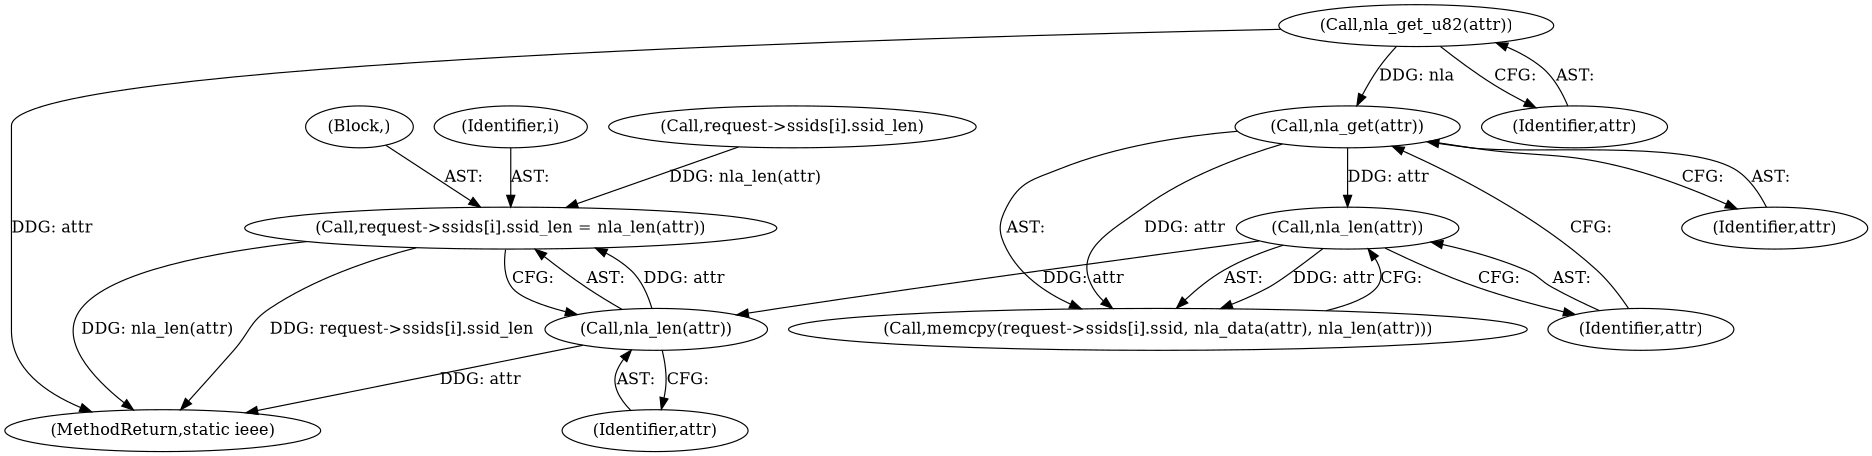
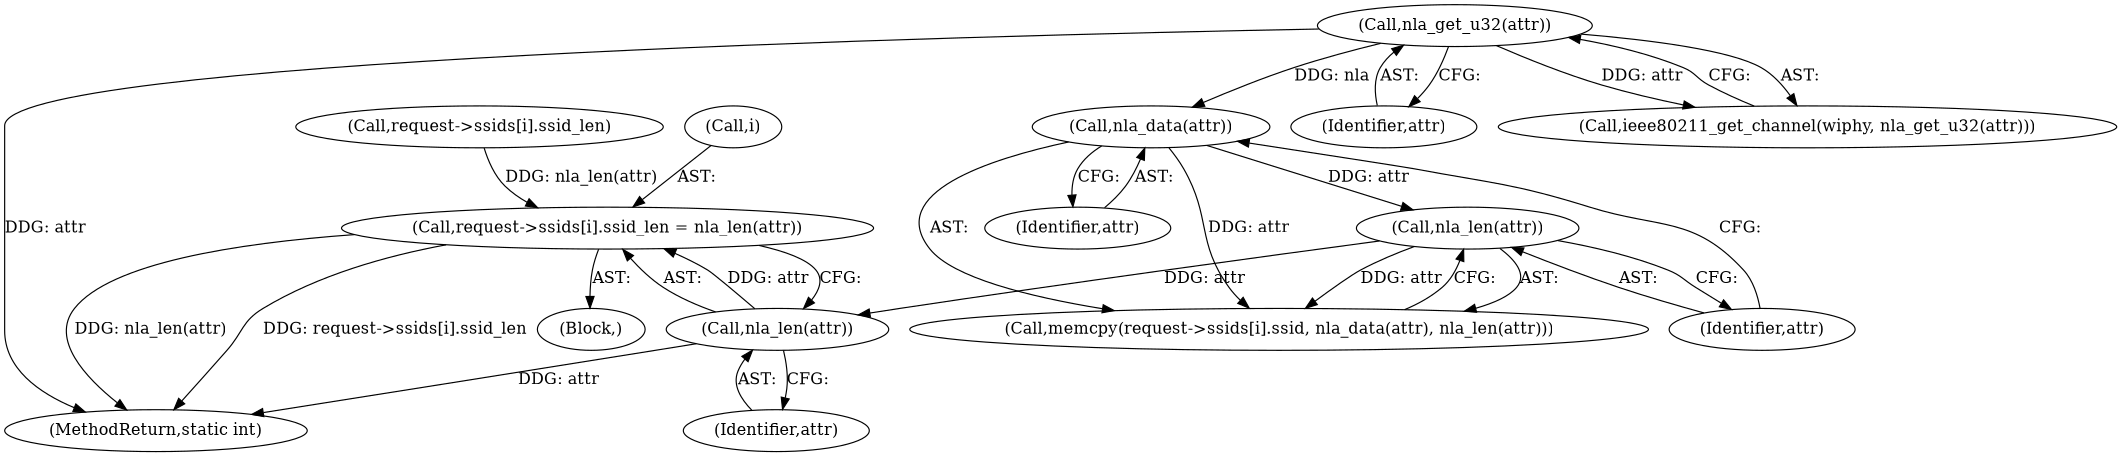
(1416, 26) -> (1455, 26)
(511, 127) -> (733, 127)
(1348, 127) -> (1151, 127)
none -> (1808, 127)
(428, 173) -> (592, 272)
(163, 431) -> (156, 431)
